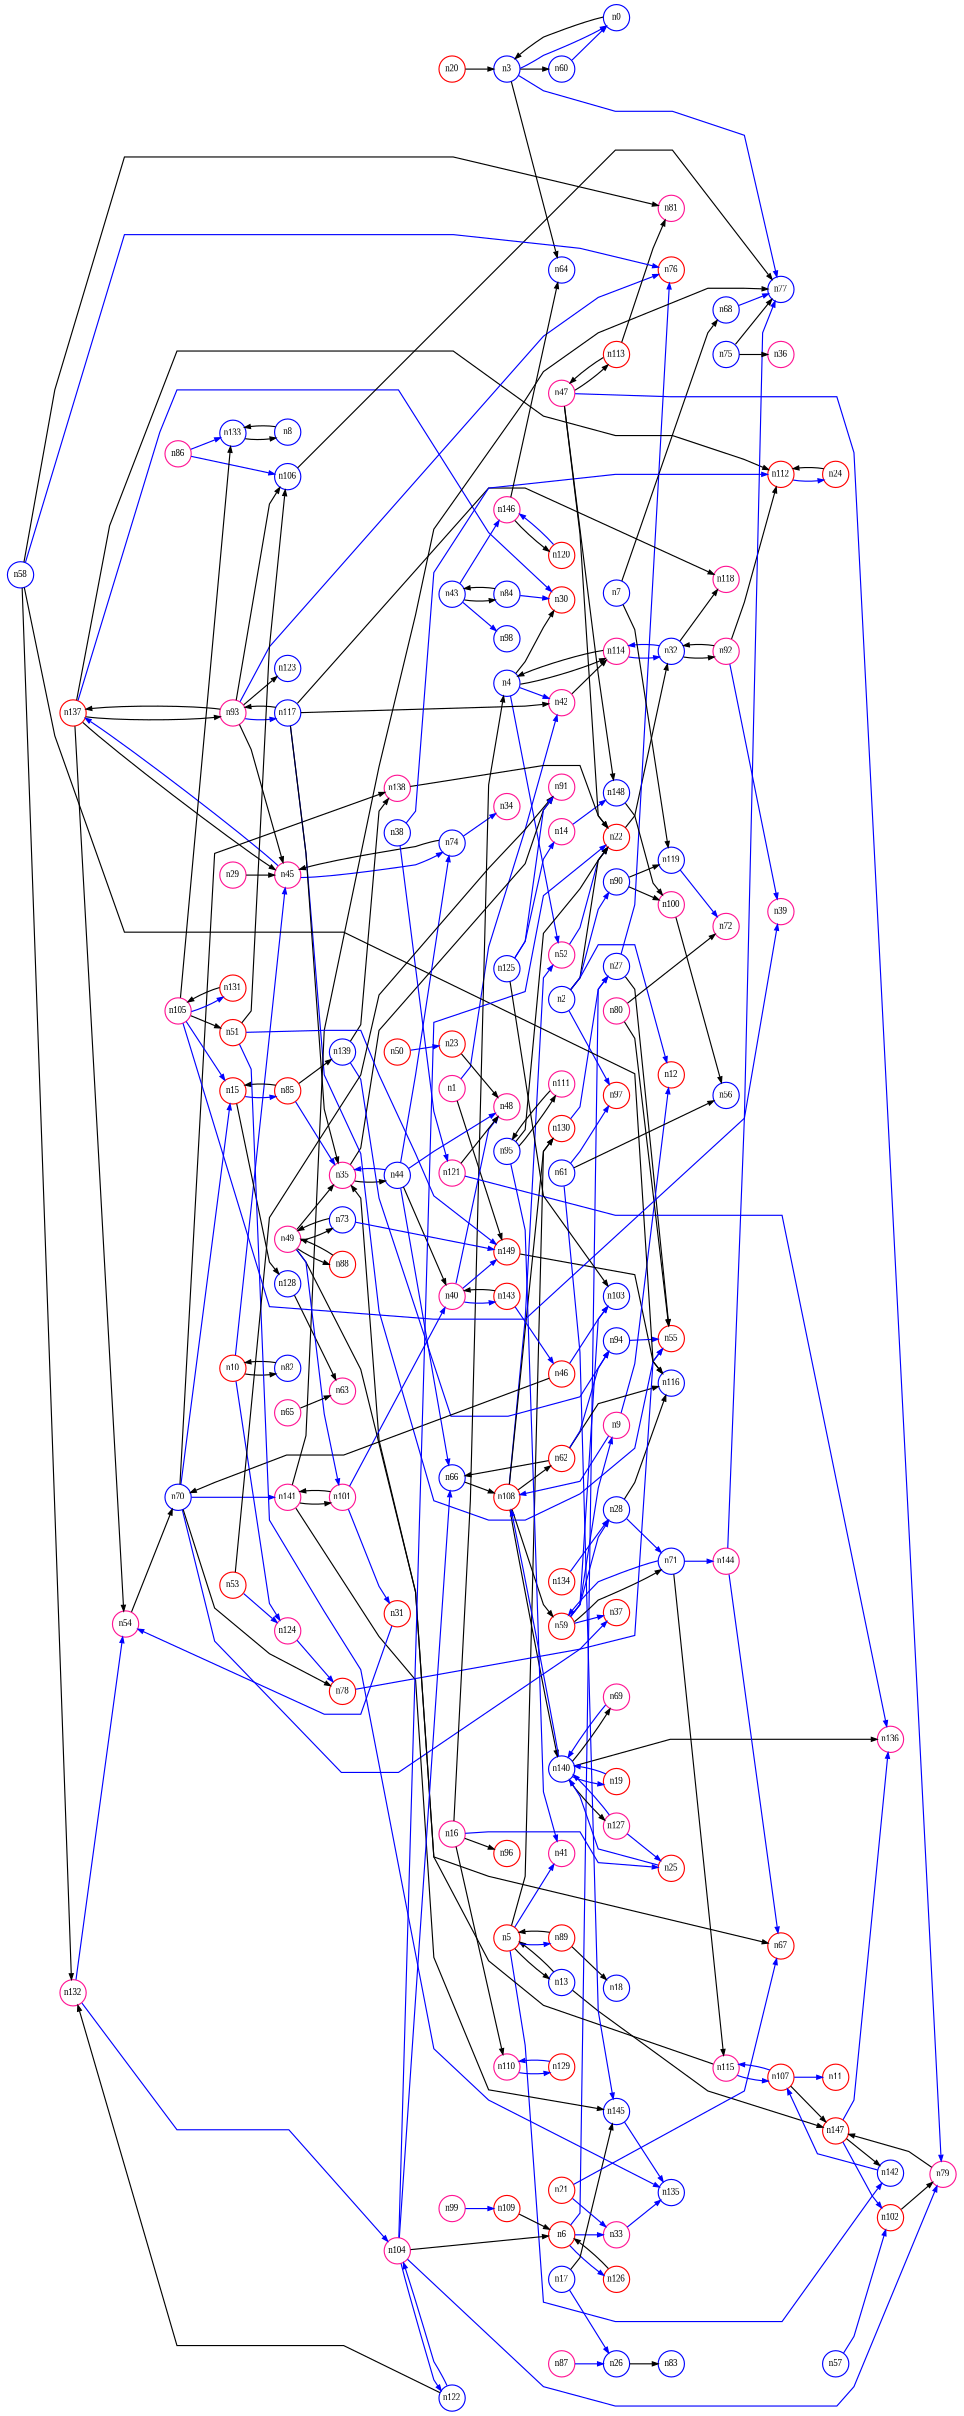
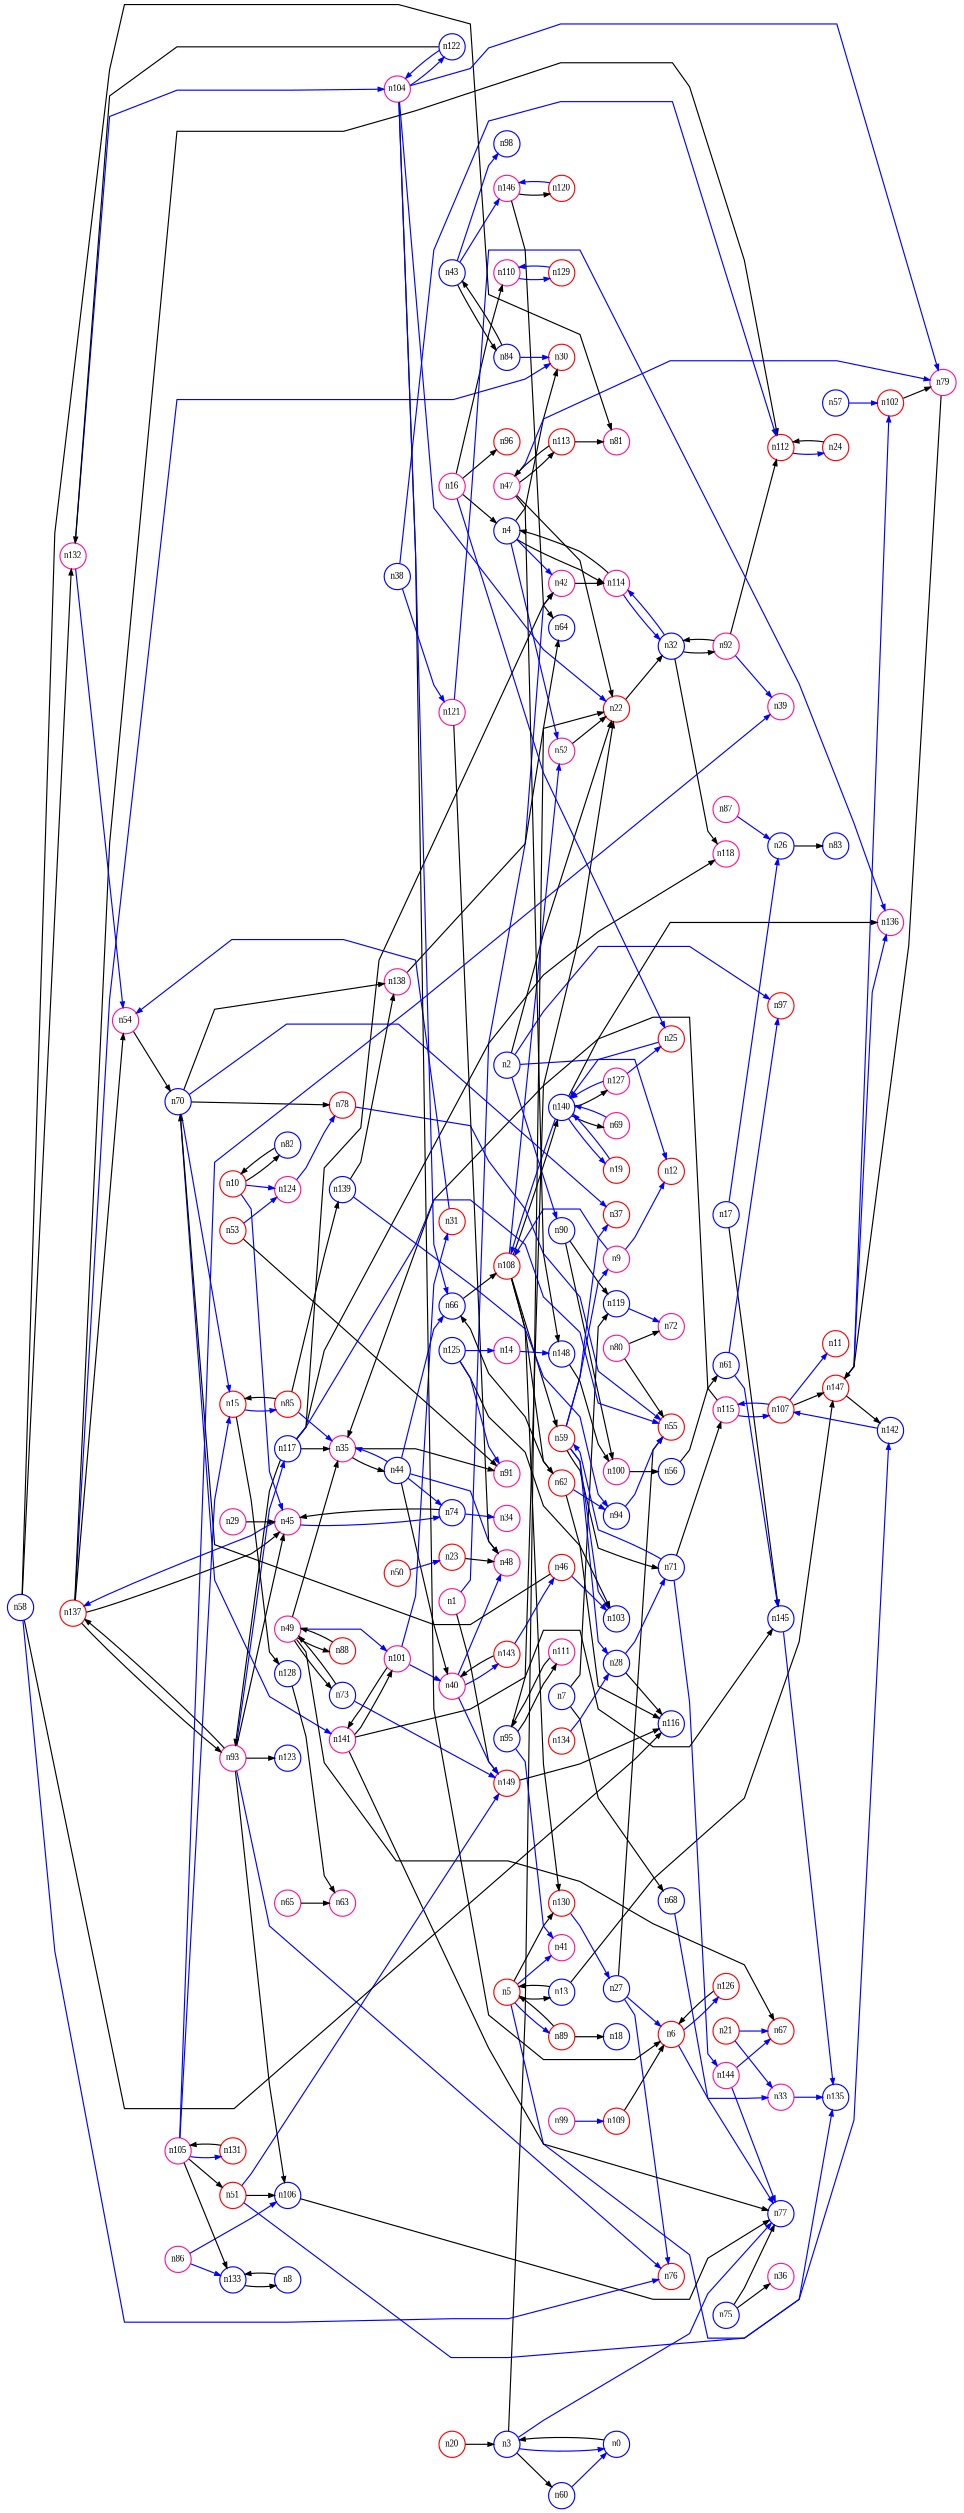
(582, 920) -> (587, 732)
(631, 1140) -> (698, 1422)
(585, 1885) -> (642, 2010)
